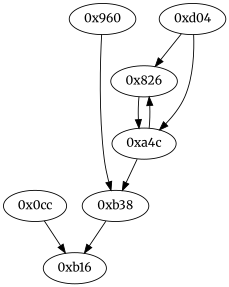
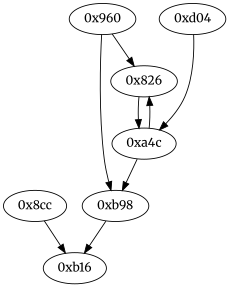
(171, 47) -> (121, 46)
(35, 206) -> (35, 206)
(116, 206) -> (116, 206)
